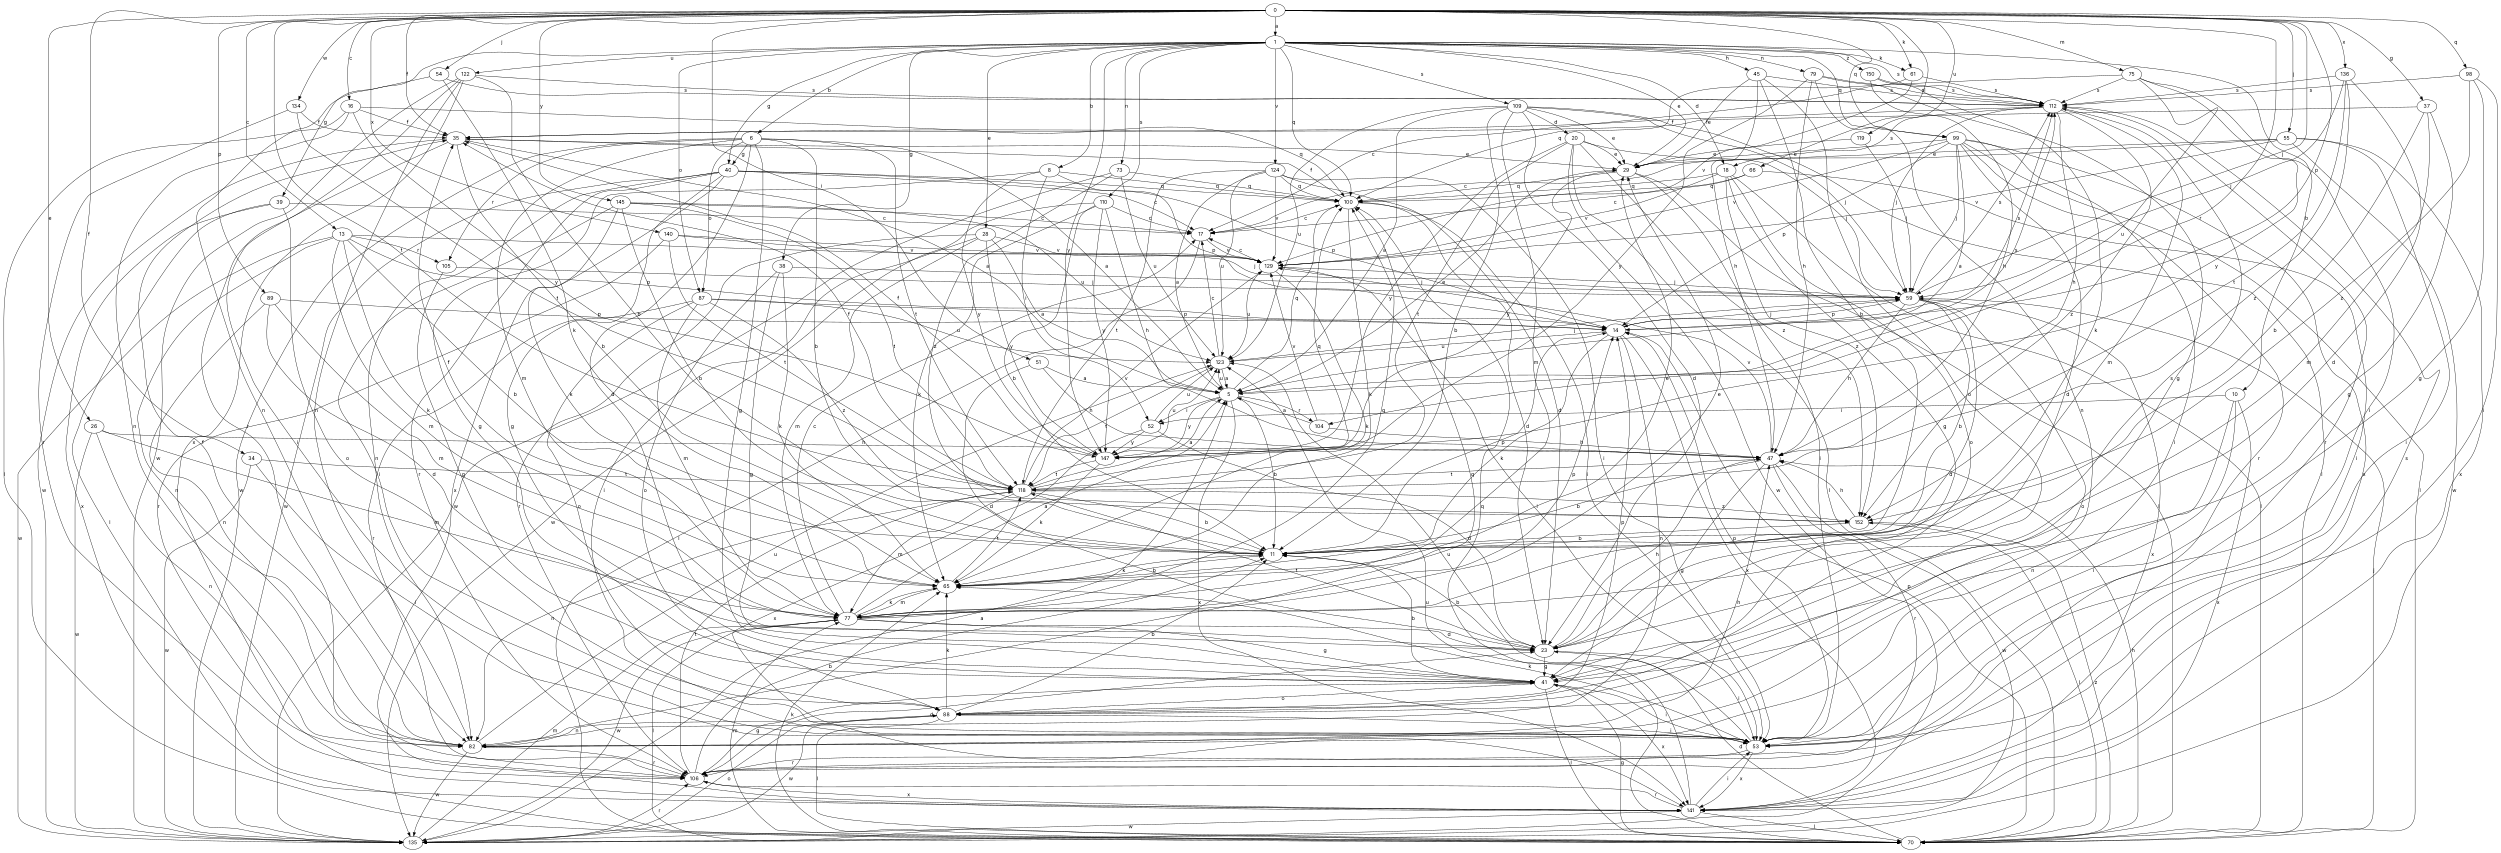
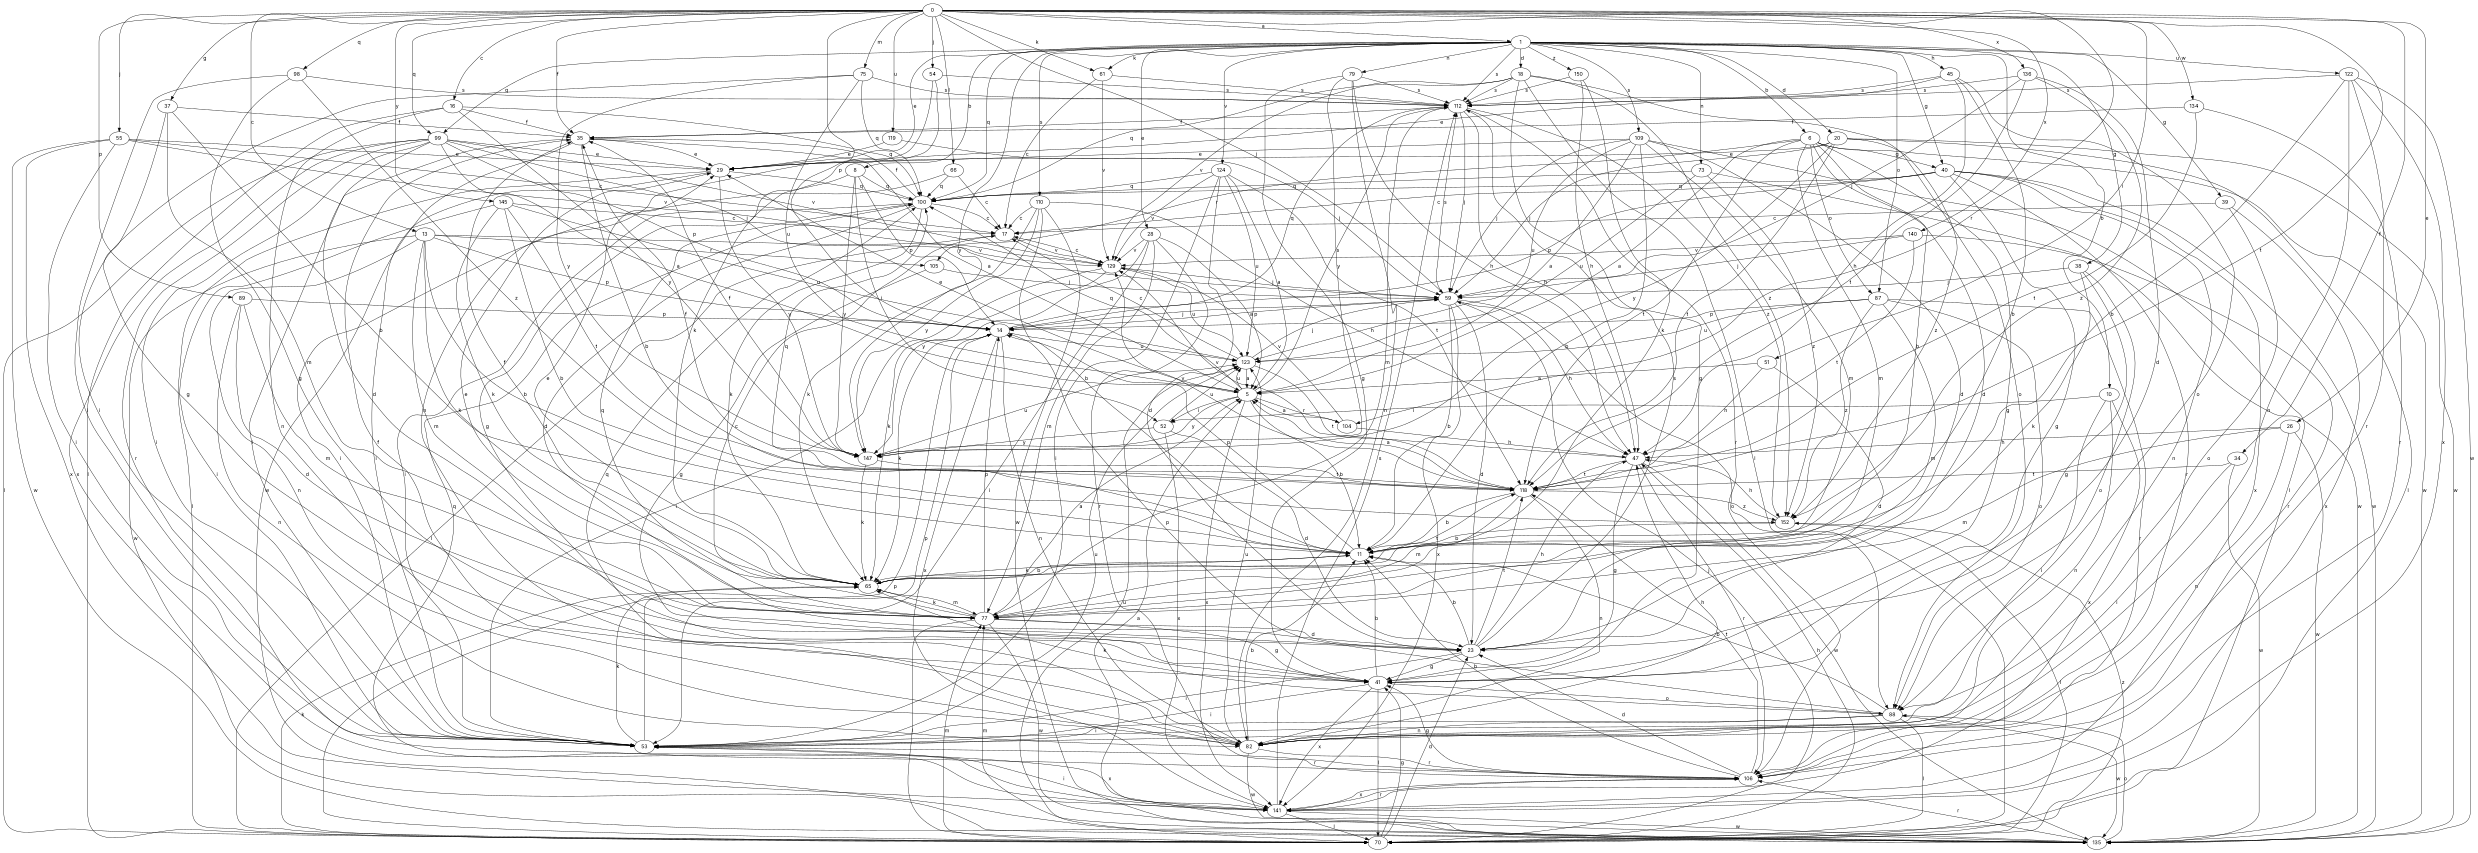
(1546, 120) -> (1708, 54)
(1895, 127) -> (1491, 89)
(2019, 218) -> (1292, 218)
(1526, 518) -> (1260, 636)
(611, 825) -> none
